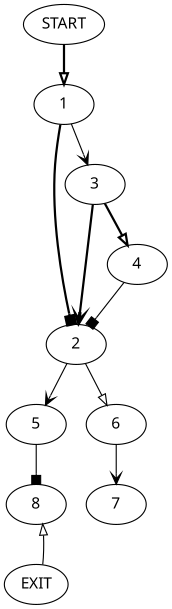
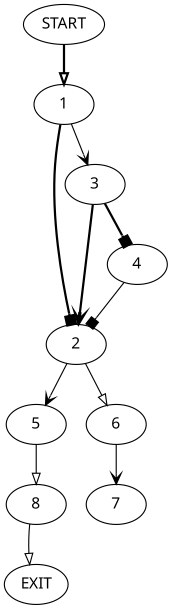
(114, 219) -> (114, 219)
(36, 459) -> (36, 459)
(44, 550) -> (29, 539)
